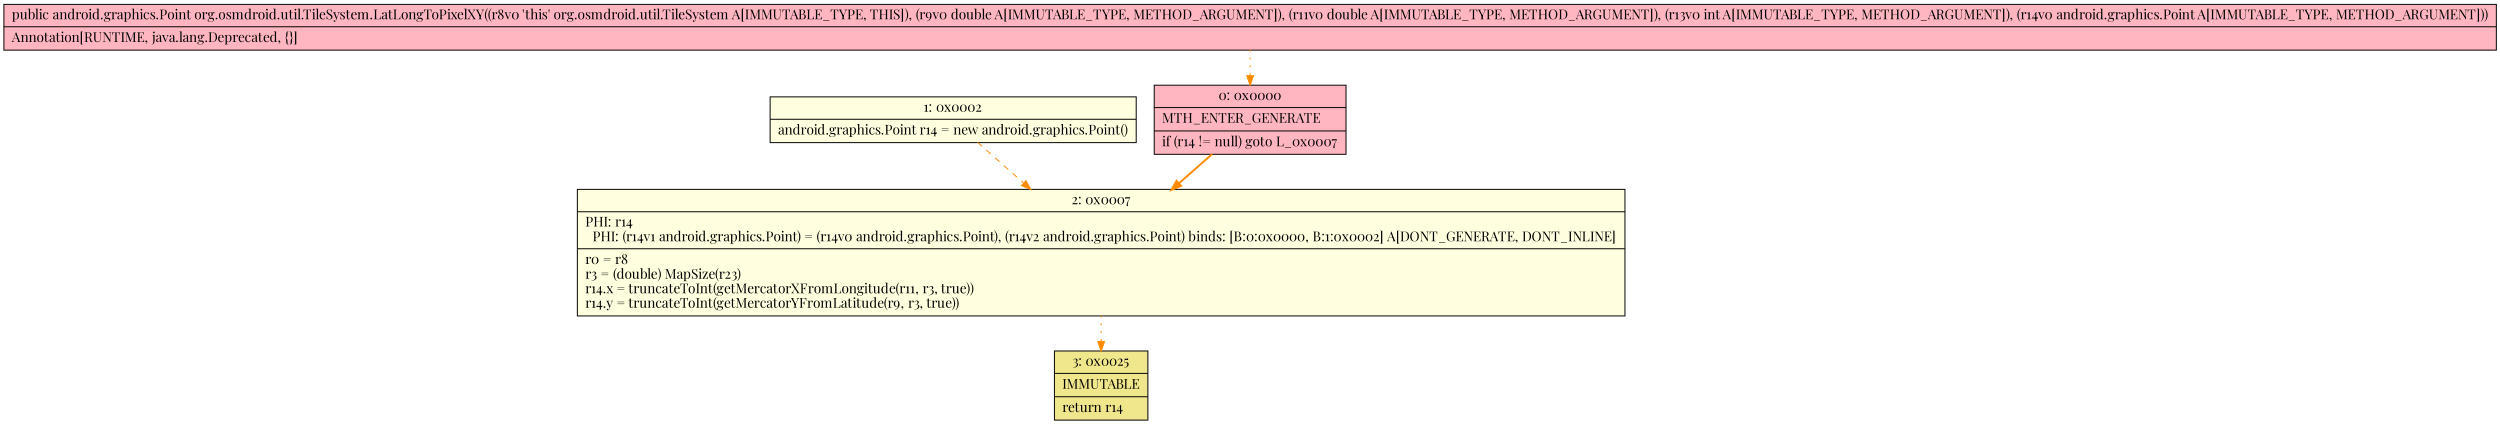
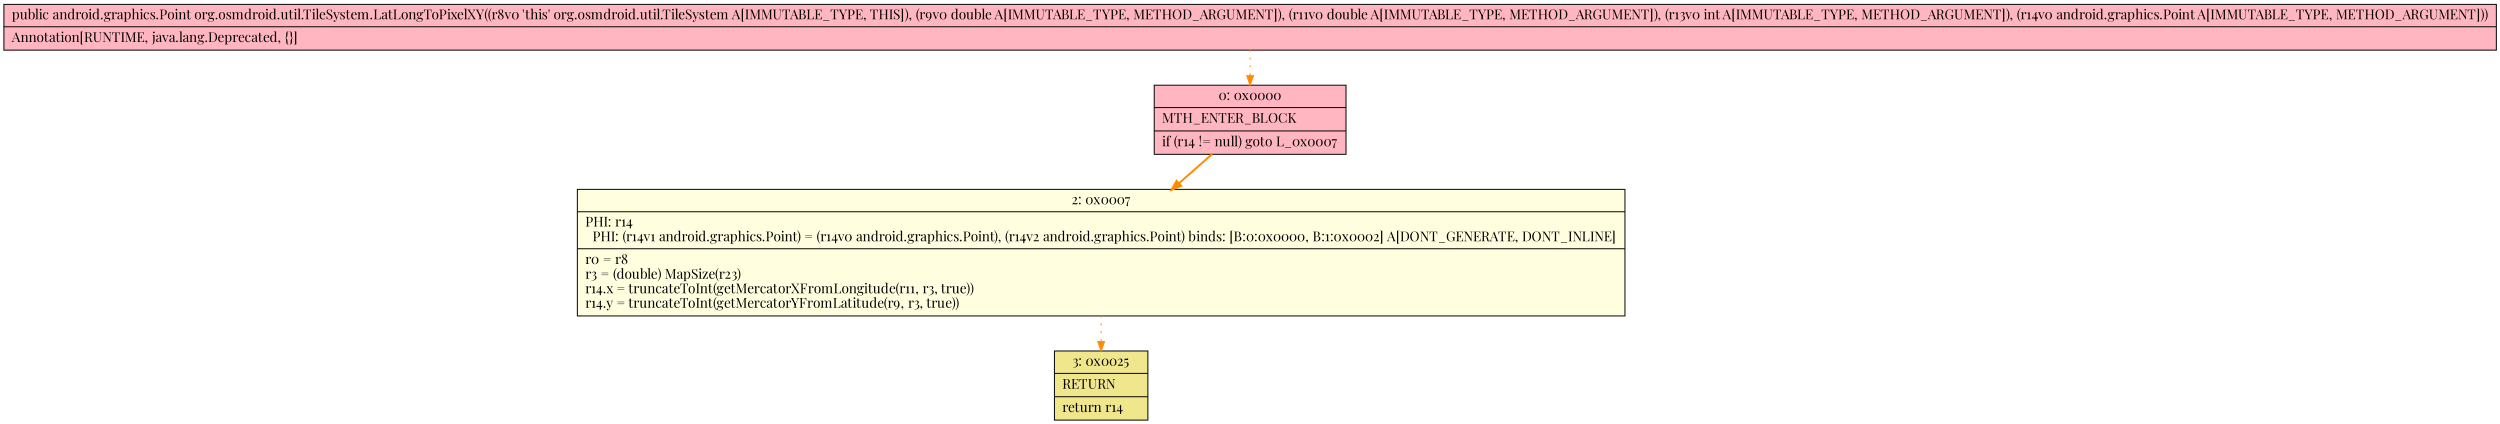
(1241, 119) -> (1230, 119)
(953, 120) -> none
(1101, 385) -> (1089, 385)
